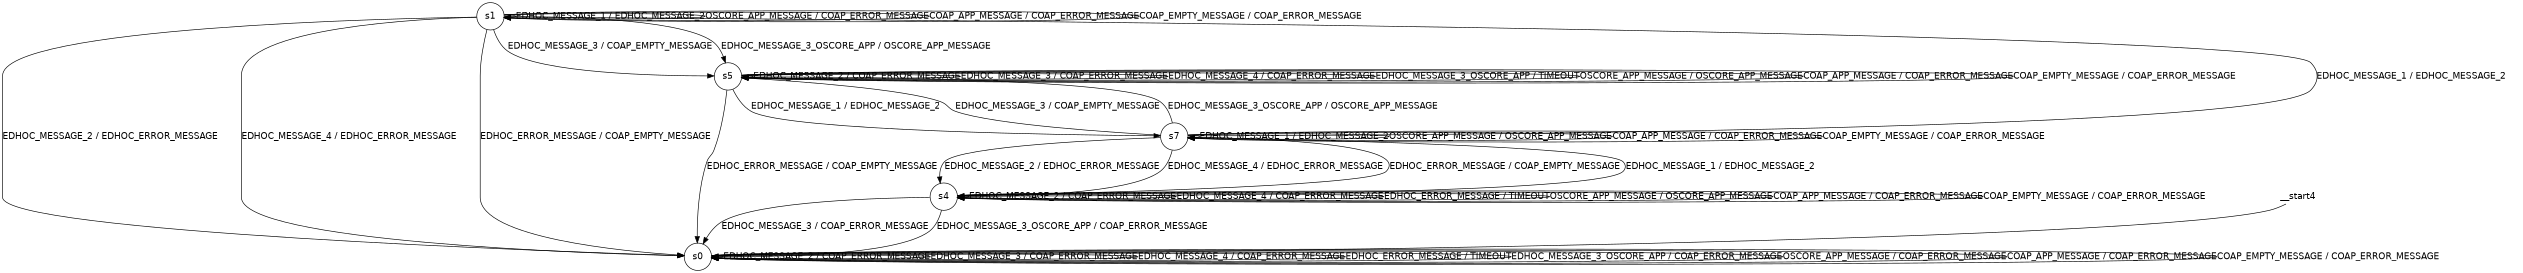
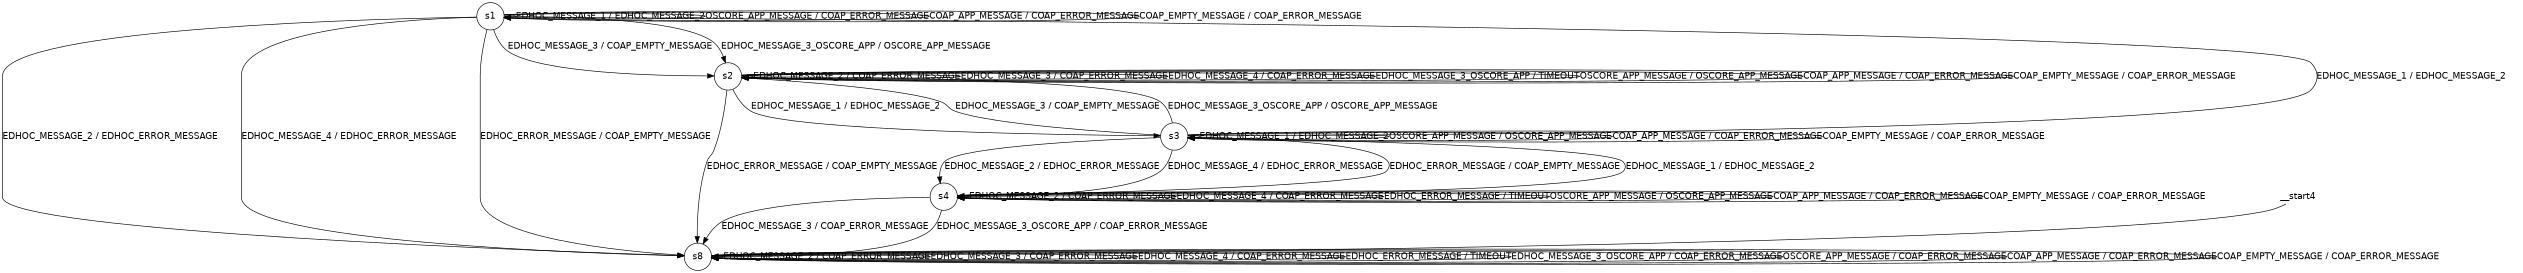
(728, 76) -> (728, 76)
(1174, 137) -> (1174, 137)
(698, 257) -> (698, 257)
